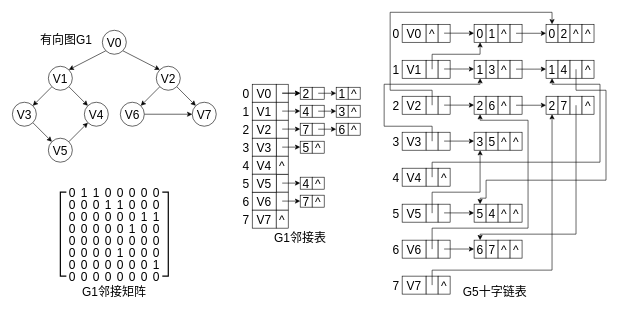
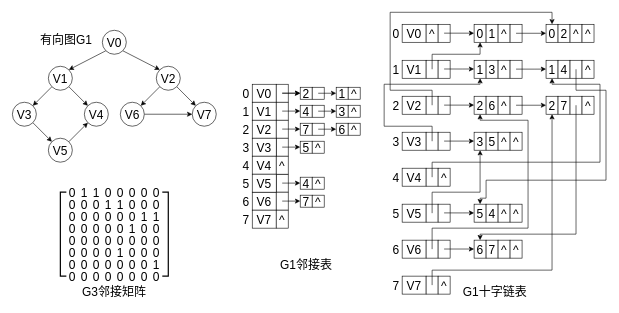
(300, 237) -> (306, 264)
(114, 291) -> (114, 291)
(495, 291) -> (495, 291)
